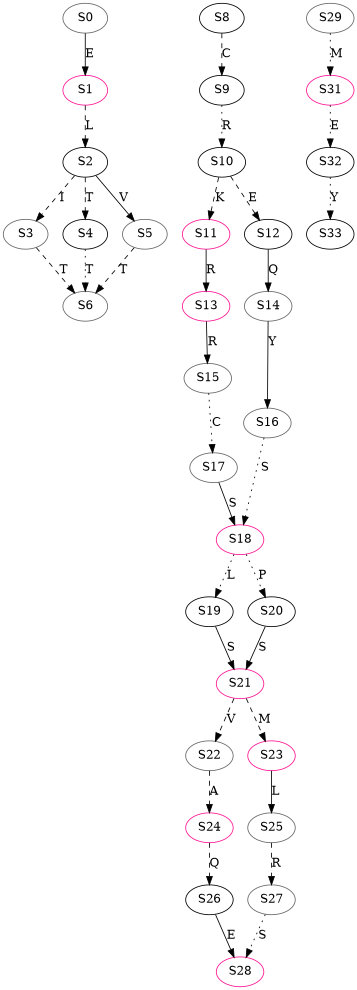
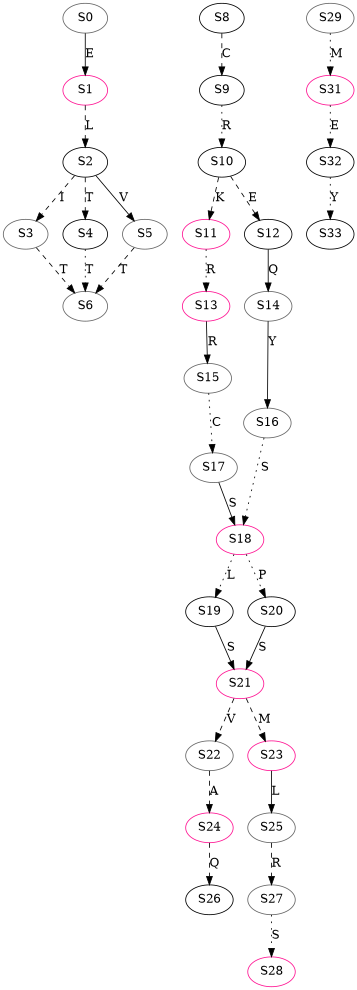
(206, 266) -> (206, 266)
(223, 932) -> none
